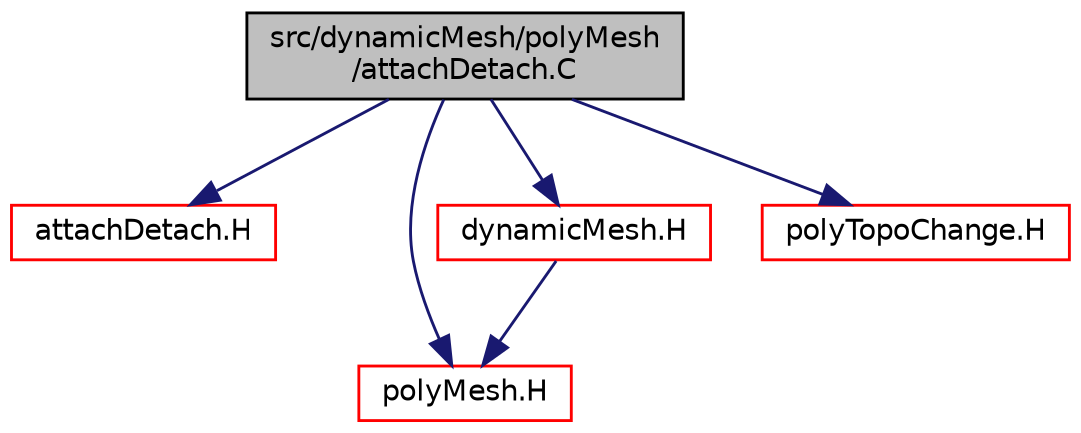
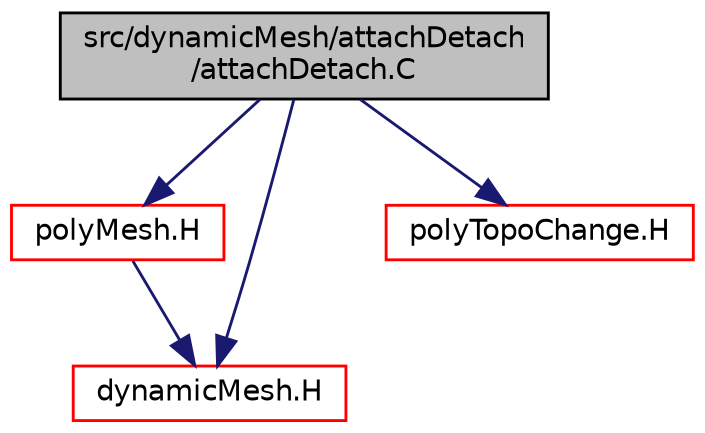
(465, 56) -> (304, 56)
(144, 233) -> none
(528, 301) -> (156, 301)
